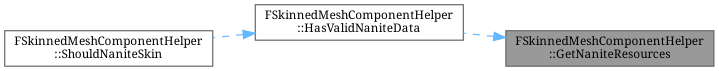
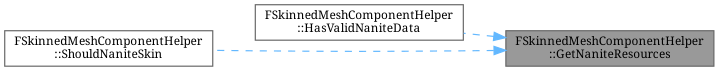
(228, 36) -> (353, 51)
